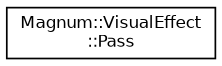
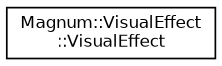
(111, 33) -> (111, 33)
